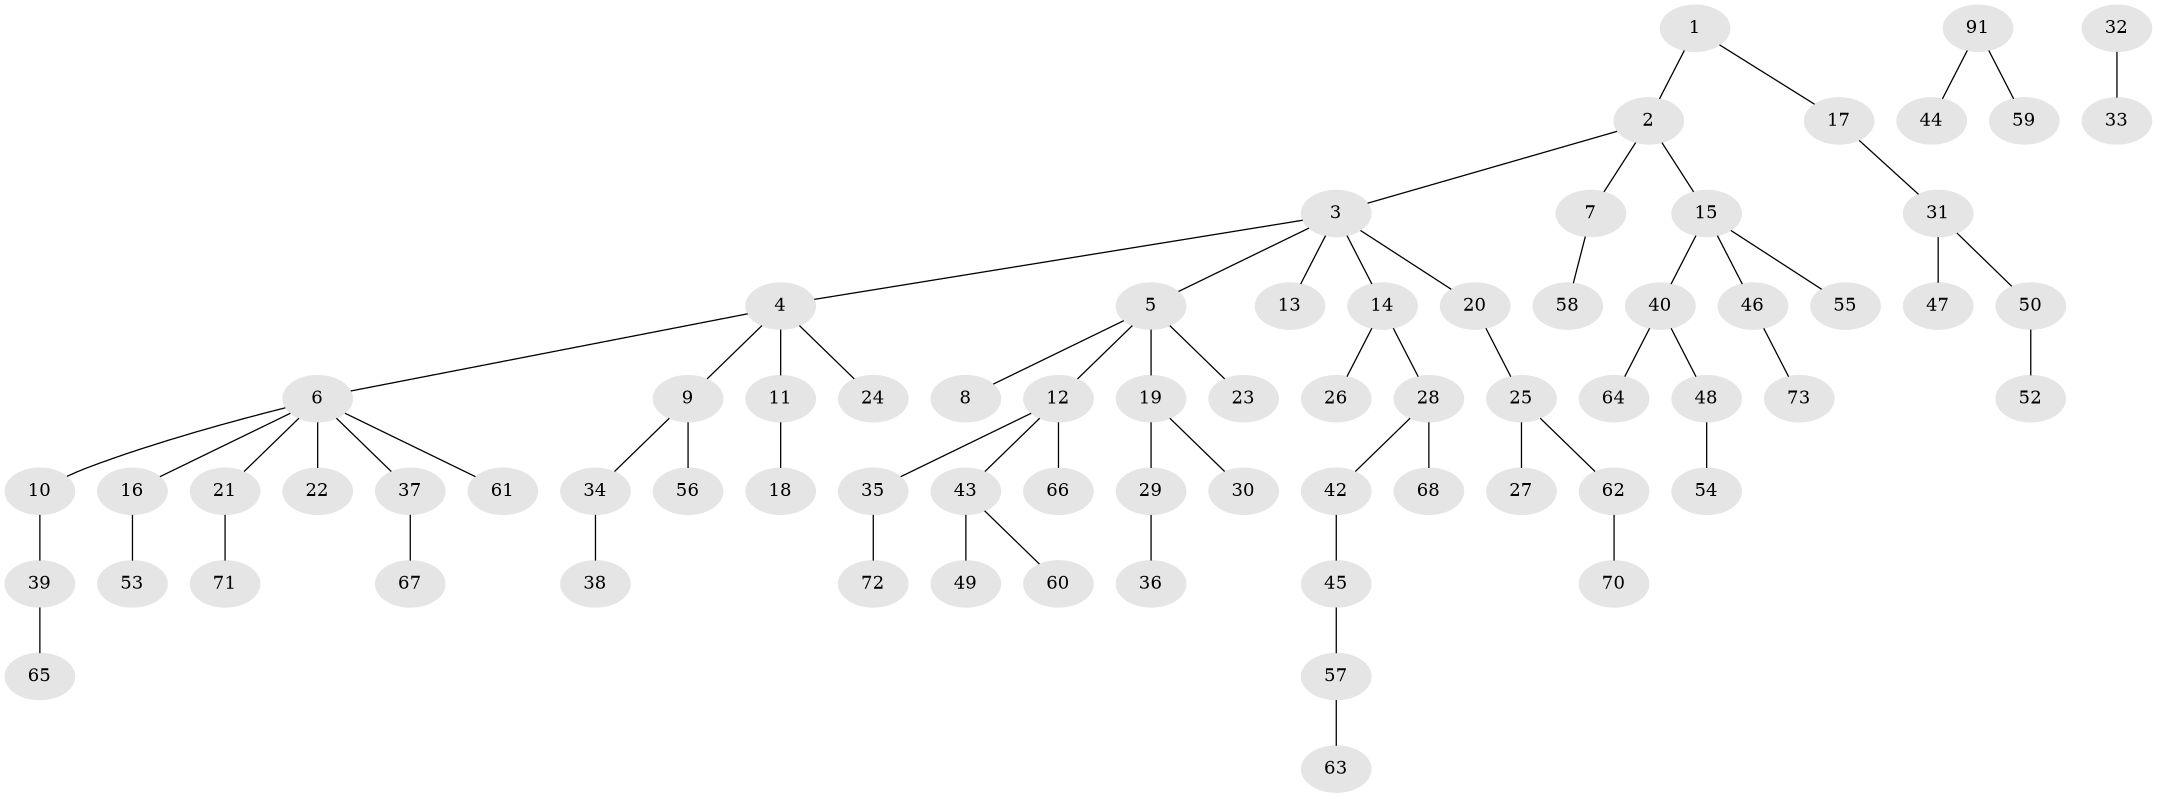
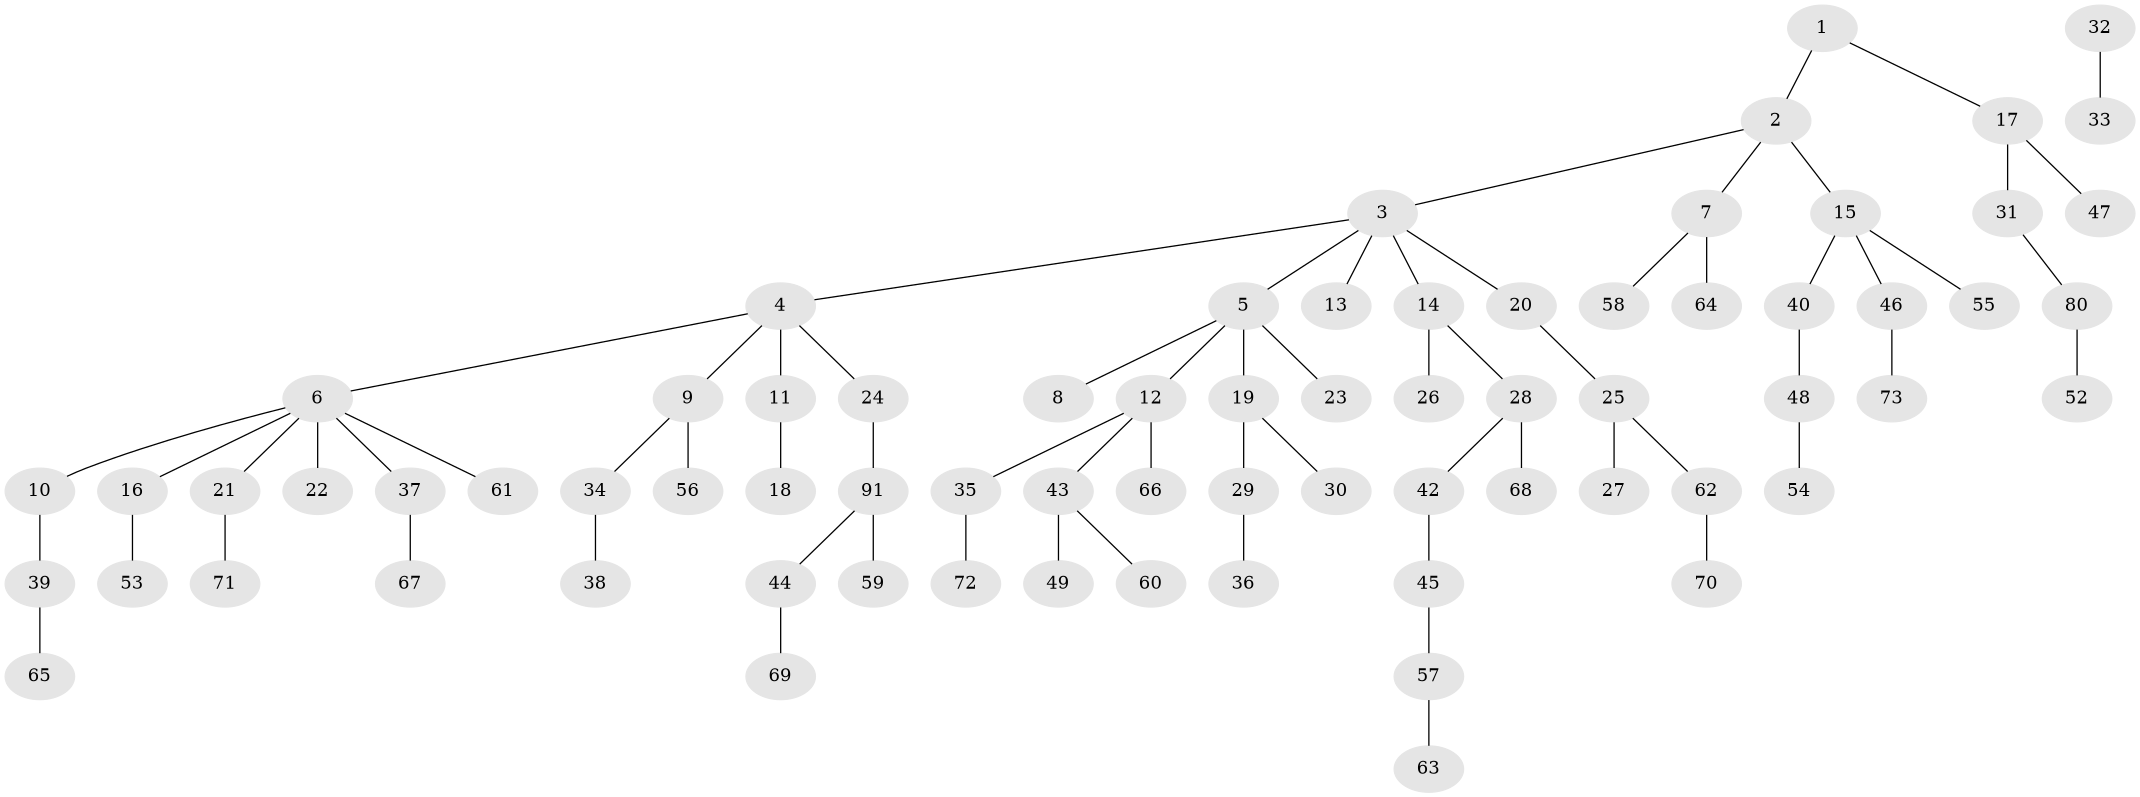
(1938, 260) -> (2054, 167)
(2031, 306) -> (2077, 306)
(1637, 352) -> (1707, 260)
none -> (873, 445)
none -> (781, 676)
